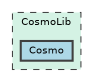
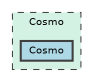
(47, 22) -> (47, 22)
